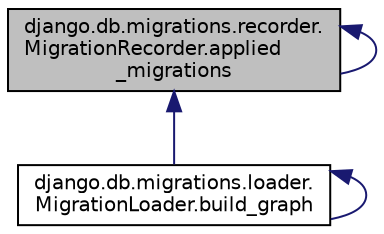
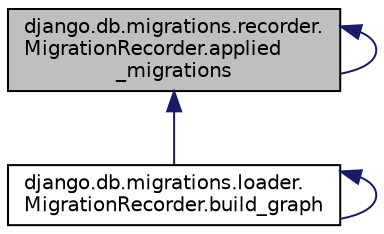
(174, 195) -> (174, 195)
